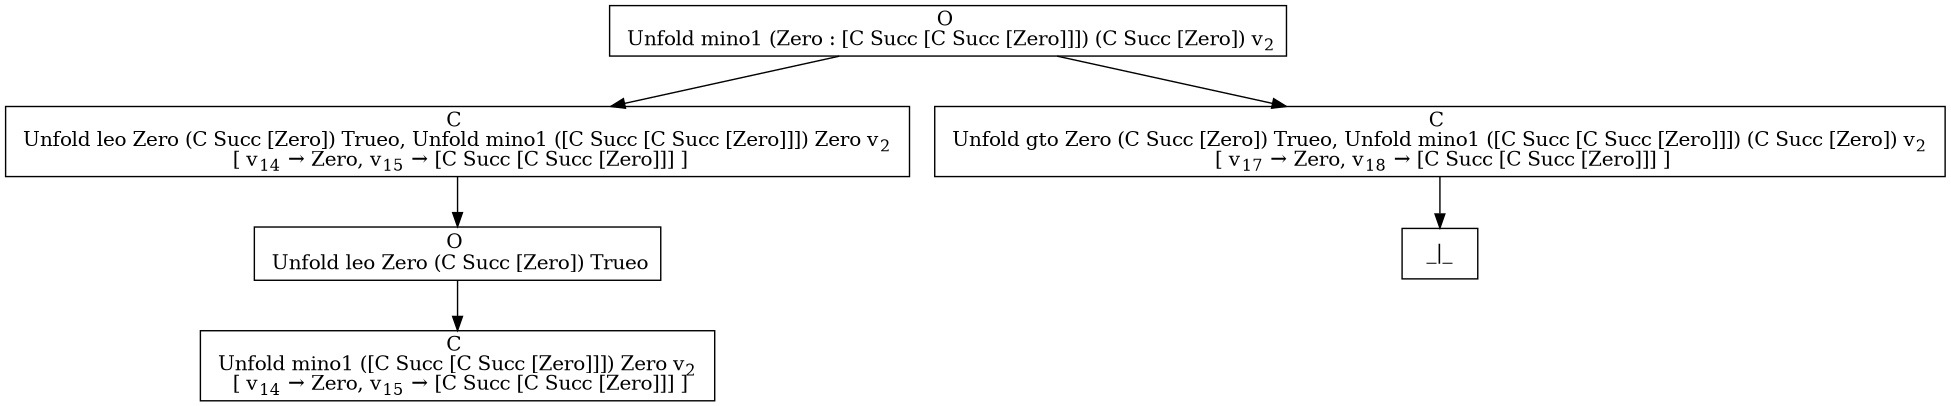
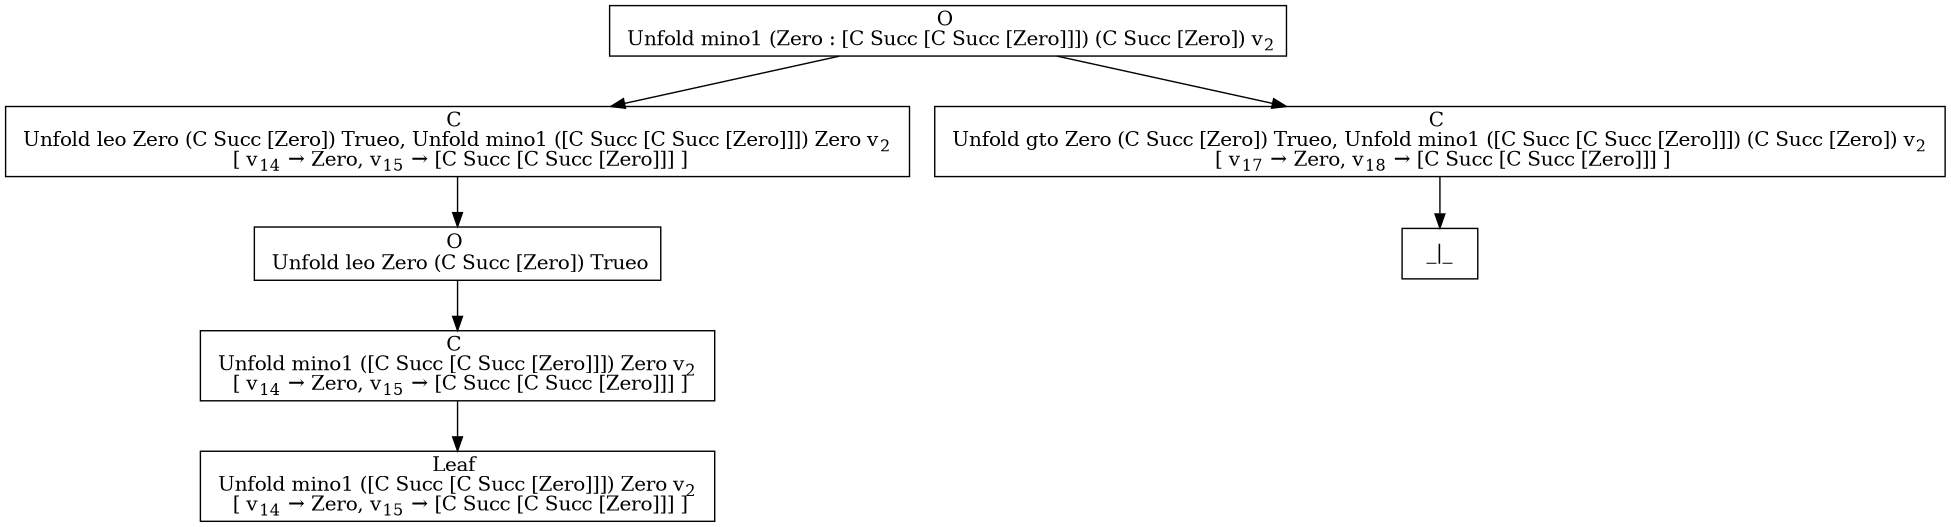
none -> (458, 486)
